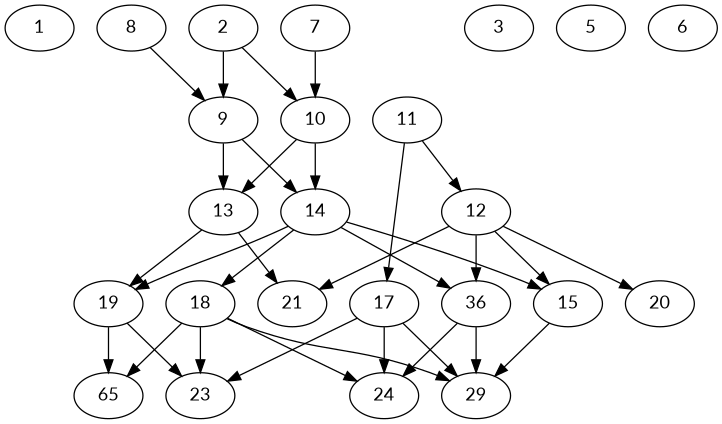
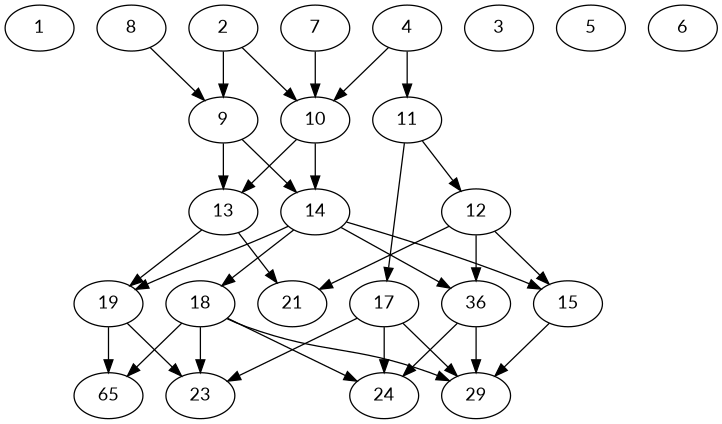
none -> (407, 28)
(660, 304) -> none
